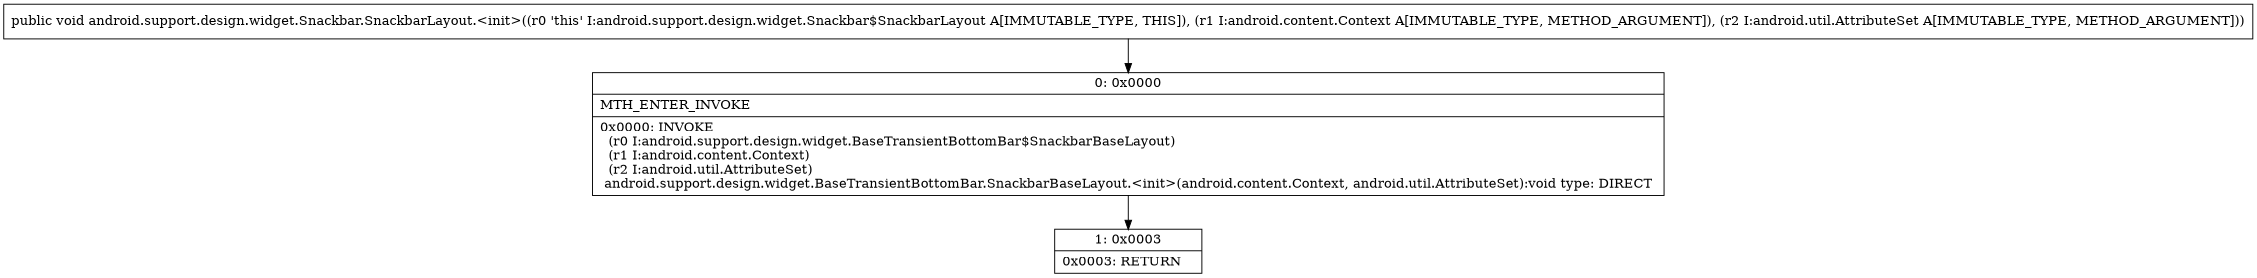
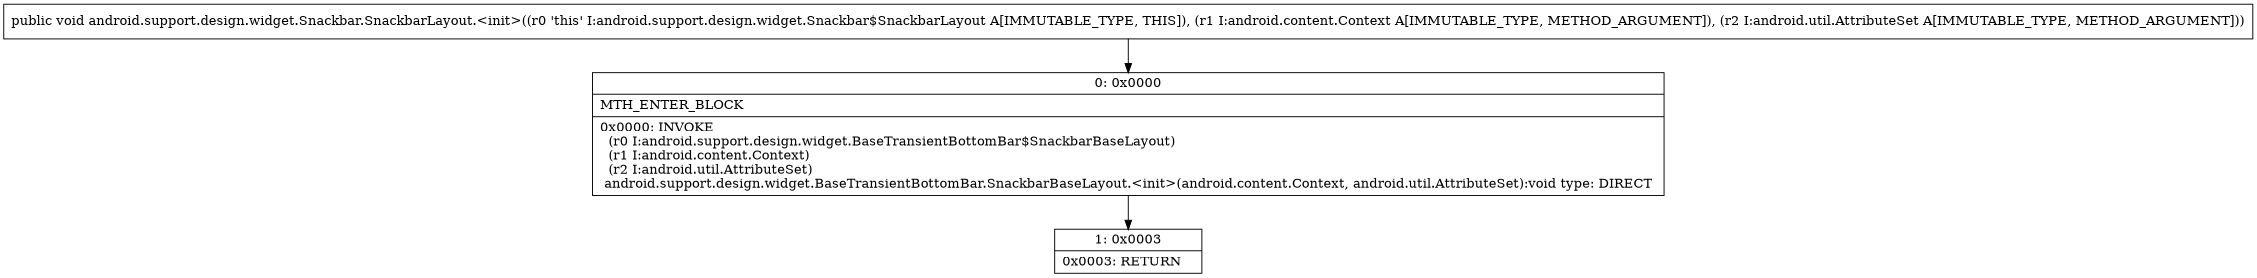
(675, 105) -> (672, 105)
